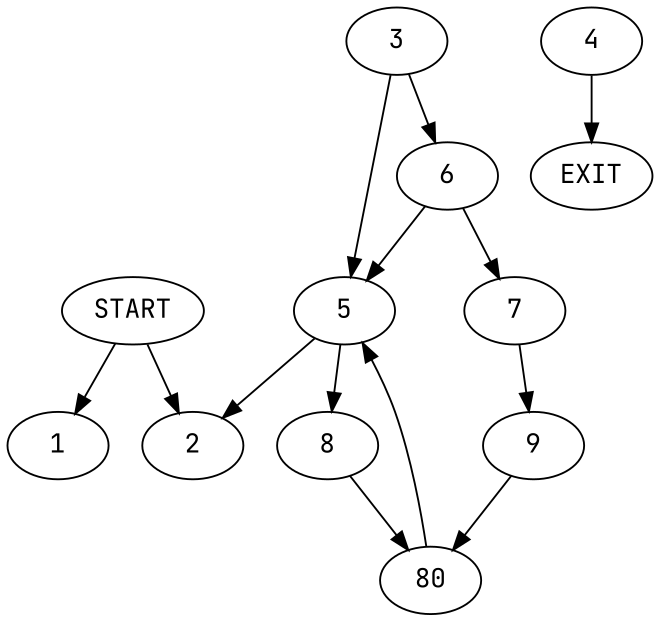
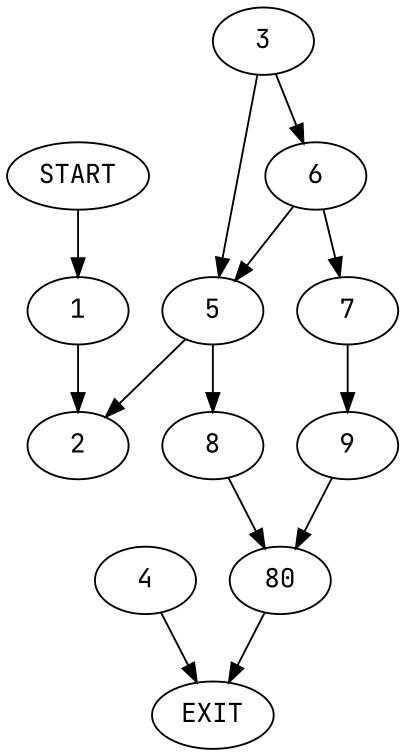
(159, 370) -> (78, 369)
(407, 451) -> (251, 639)
